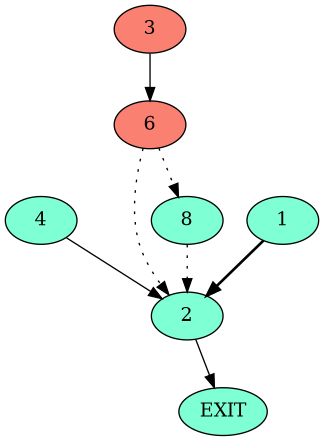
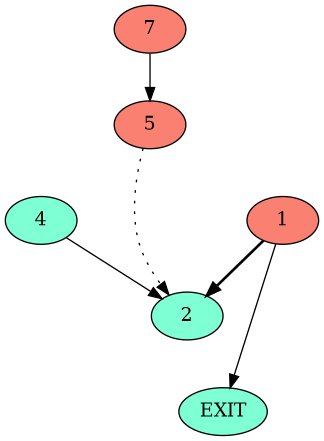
(150, 29) -> (150, 29)
(150, 125) -> (150, 125)
(187, 220) -> none
(283, 220) -> (283, 220)
(203, 357) -> (255, 309)
